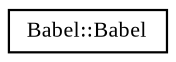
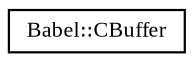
(88, 31) -> (97, 31)
